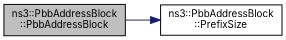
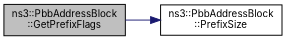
(65, 20) -> (65, 20)
